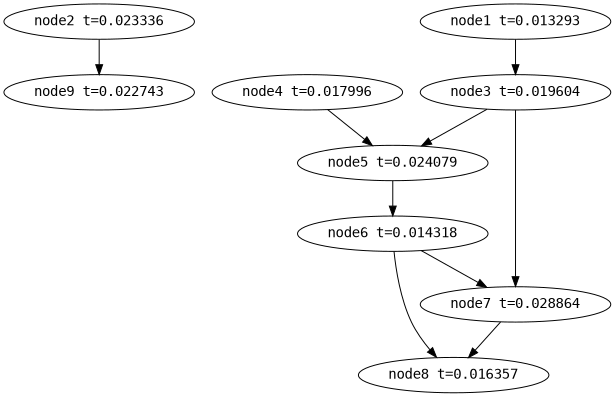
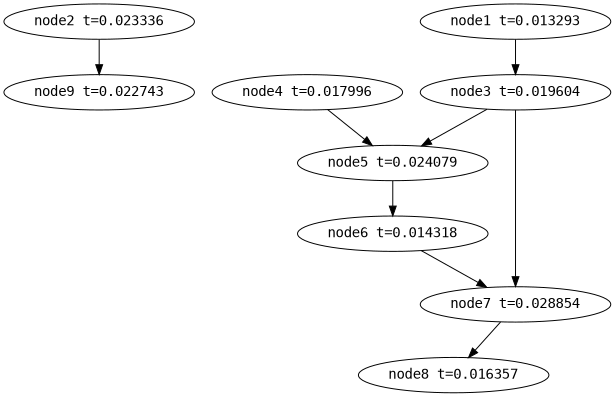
(404, 304) -> none
(516, 304) -> (516, 304)
